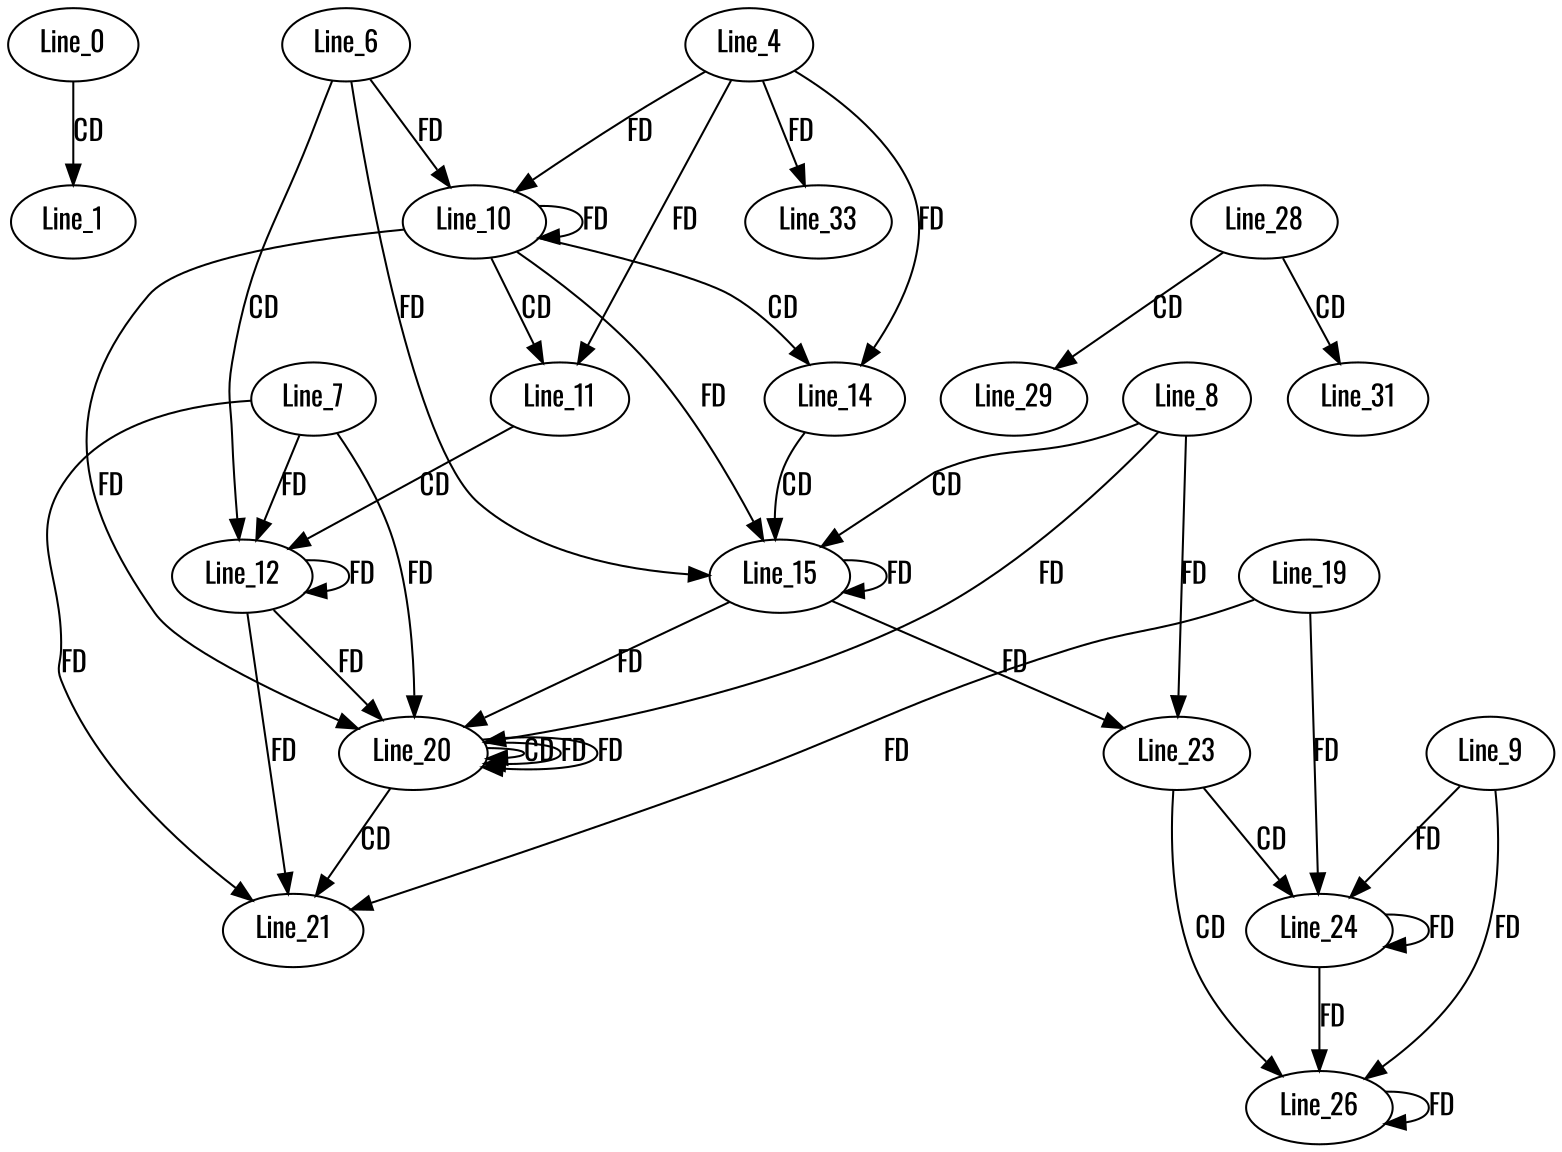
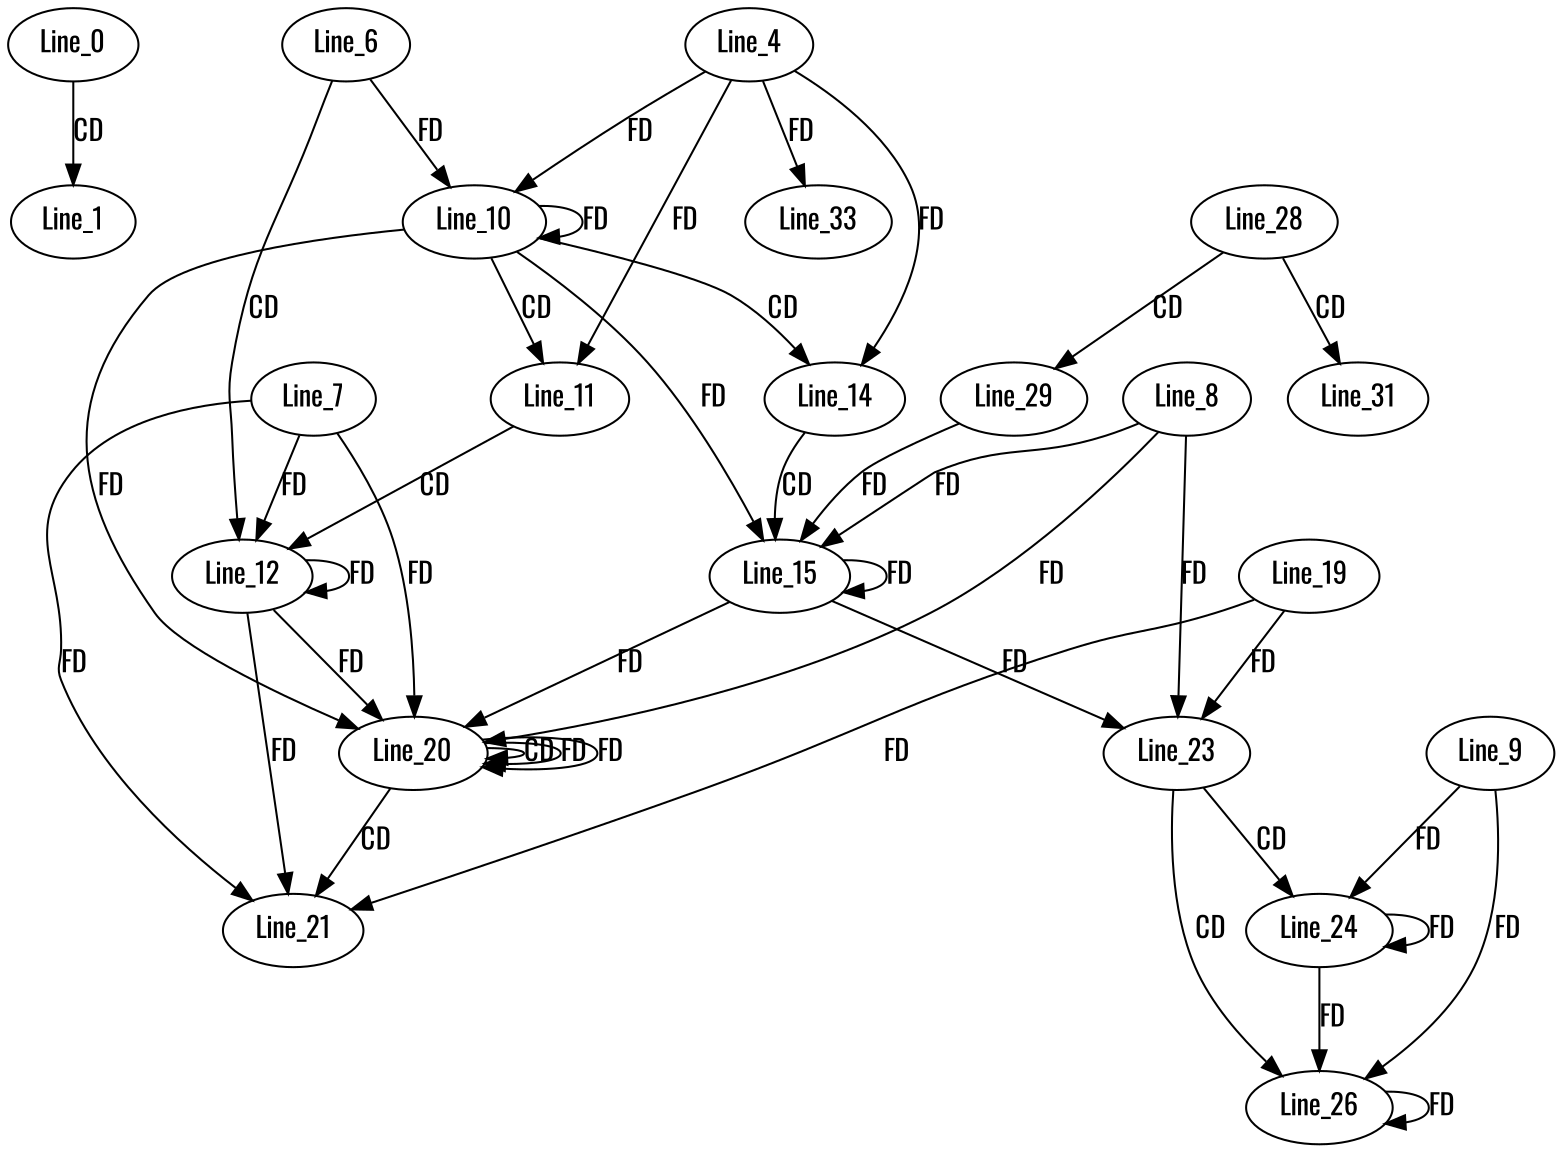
(427, 408) -> (877, 462)
(948, 488) -> (948, 488)
(1314, 743) -> (1249, 656)
